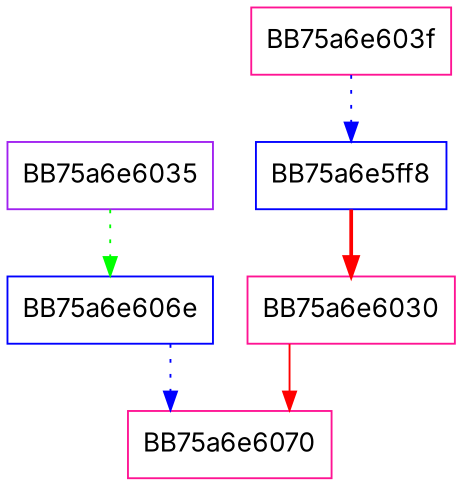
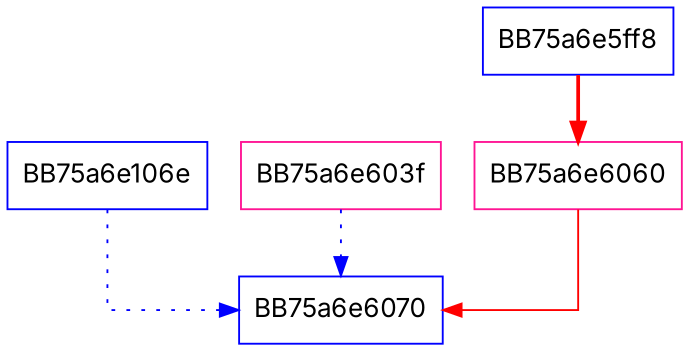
(351, 99) -> (341, 233)
(110, 176) -> none
(110, 310) -> (107, 176)
(351, 310) -> (578, 176)
(230, 445) -> (341, 310)
